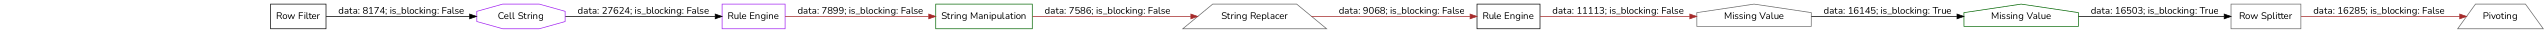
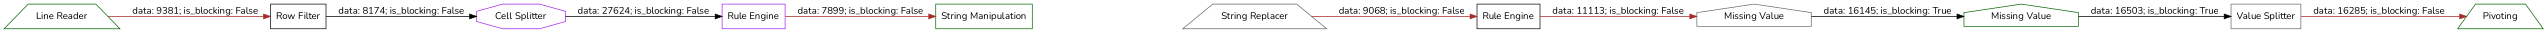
none -> (62, 16)
(521, 16) -> (521, 16)
(1112, 16) -> none
(2266, 16) -> (2266, 16)
(2500, 16) -> (2500, 16)
